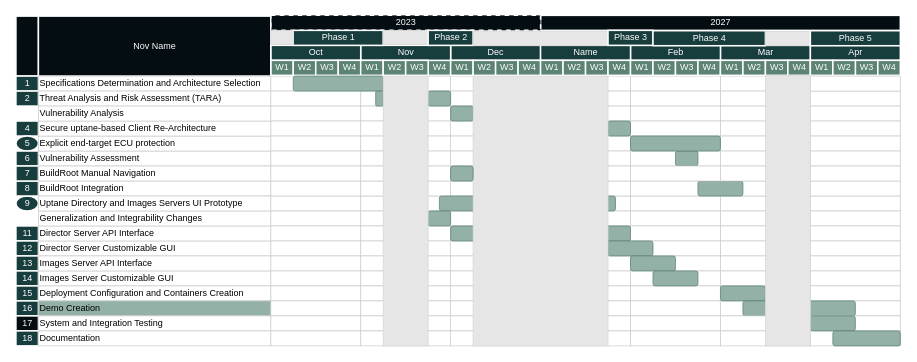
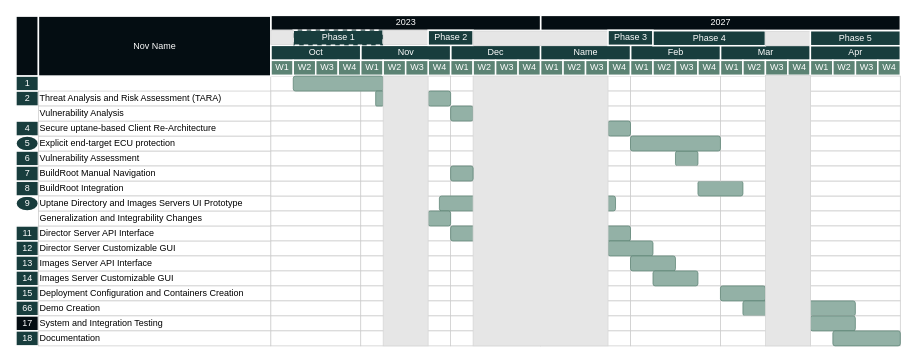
(405, 23) -> (405, 23)
(338, 38) -> (338, 38)
(154, 84) -> none
(27, 309) -> (27, 309)
(154, 309) -> (154, 309)
